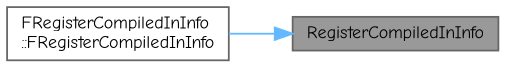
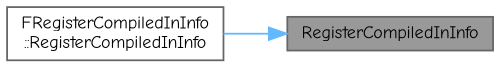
(118, 34) -> (115, 34)
